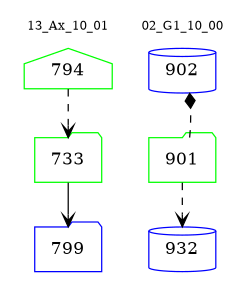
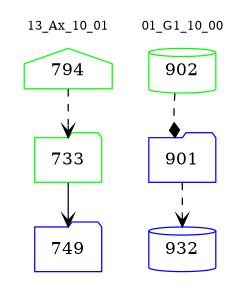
(183, 27) -> (183, 27)
(182, 71) -> (182, 71)
(191, 123) -> (174, 108)
(182, 160) -> (182, 160)
(68, 249) -> (68, 249)
